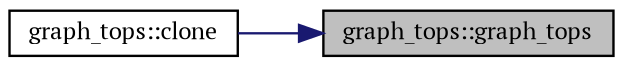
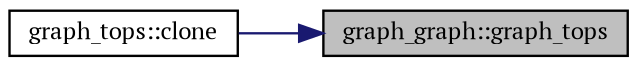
(468, 33) -> (476, 33)
